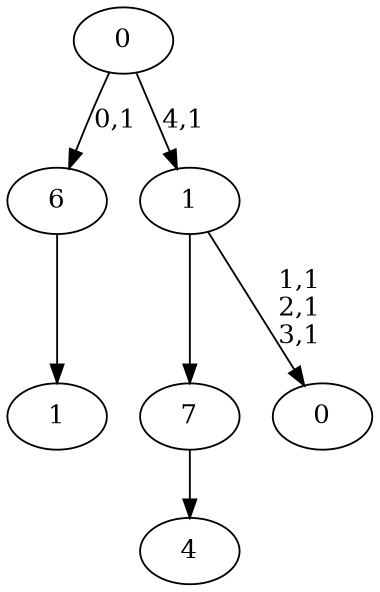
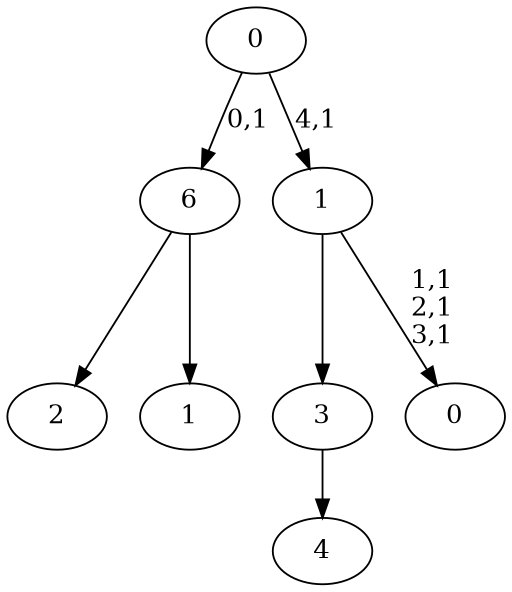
none -> (57, 417)
(190, 417) -> (323, 417)
